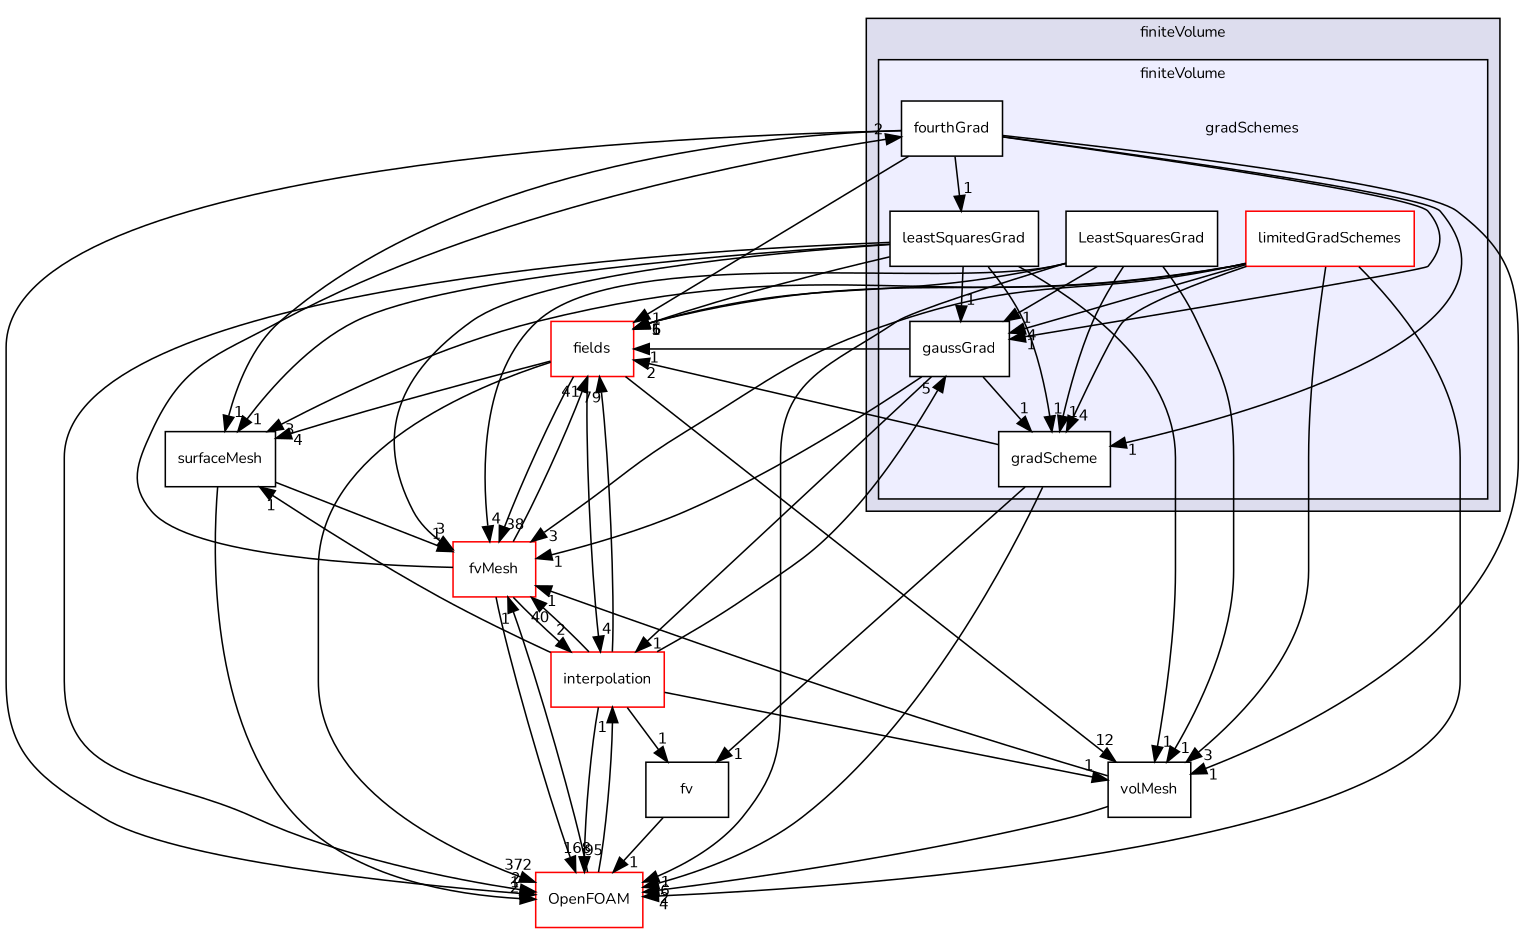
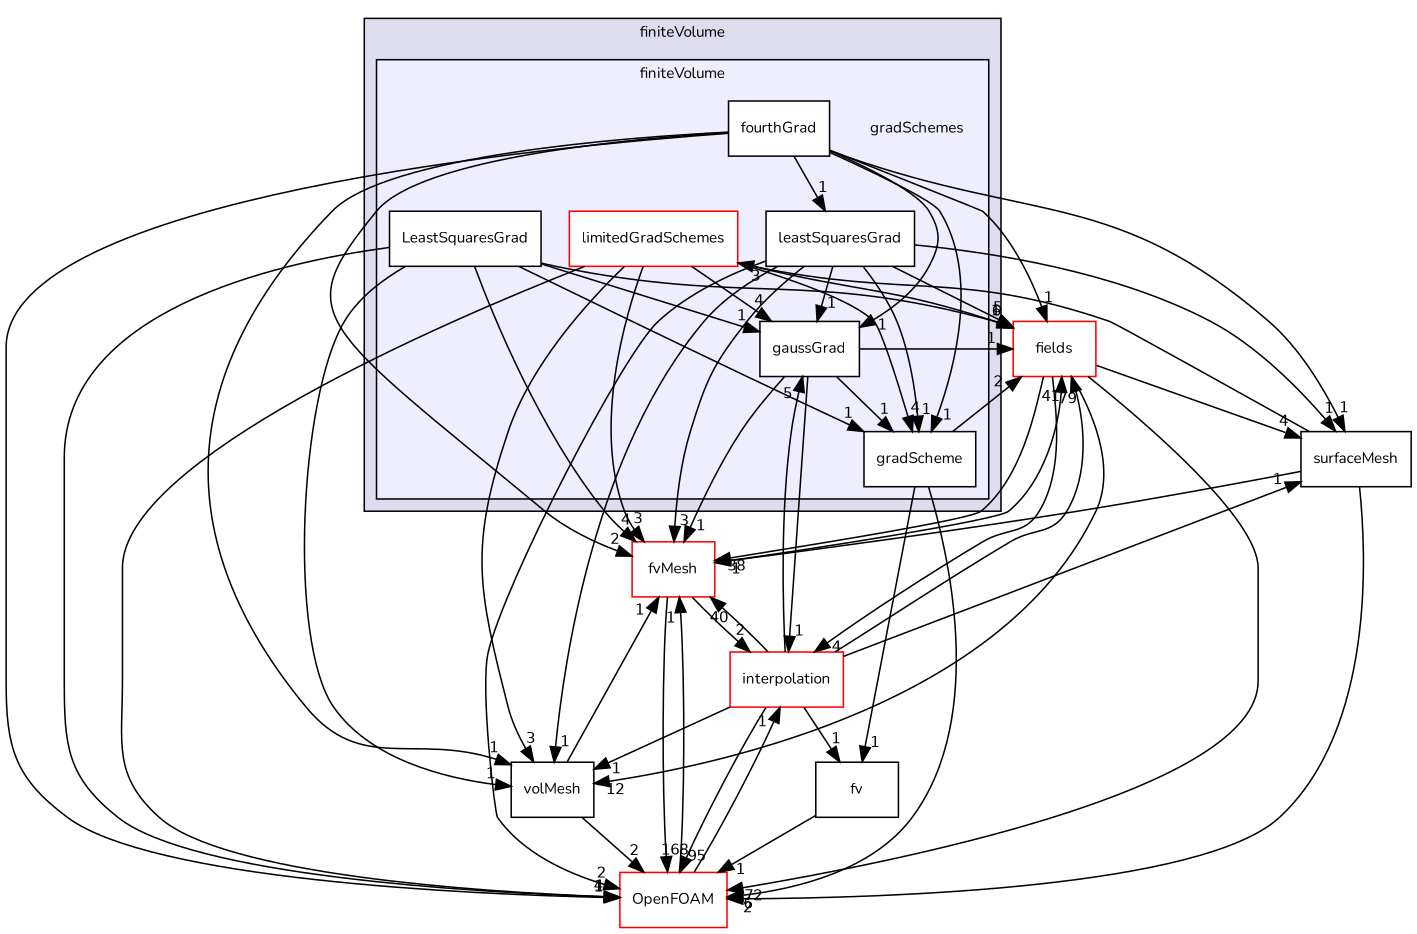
(728, 289) -> (1059, 306)
(255, 334) -> (352, 244)
